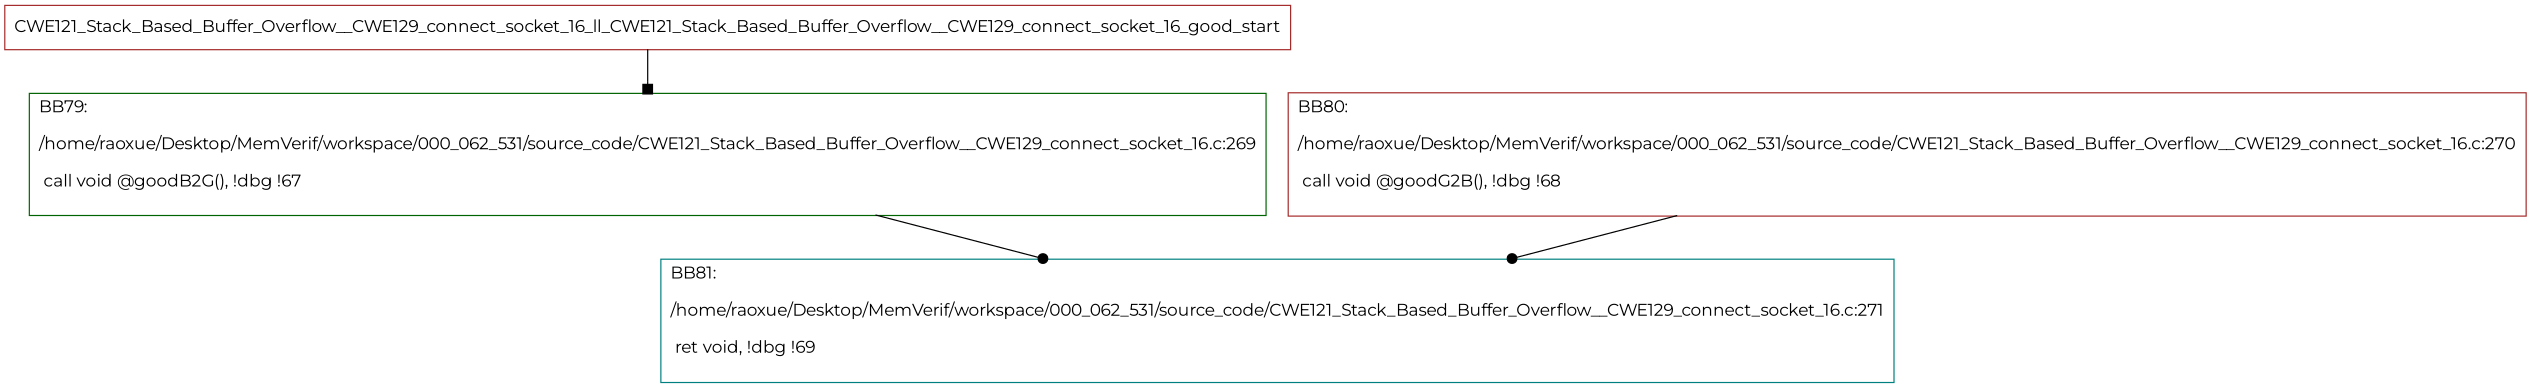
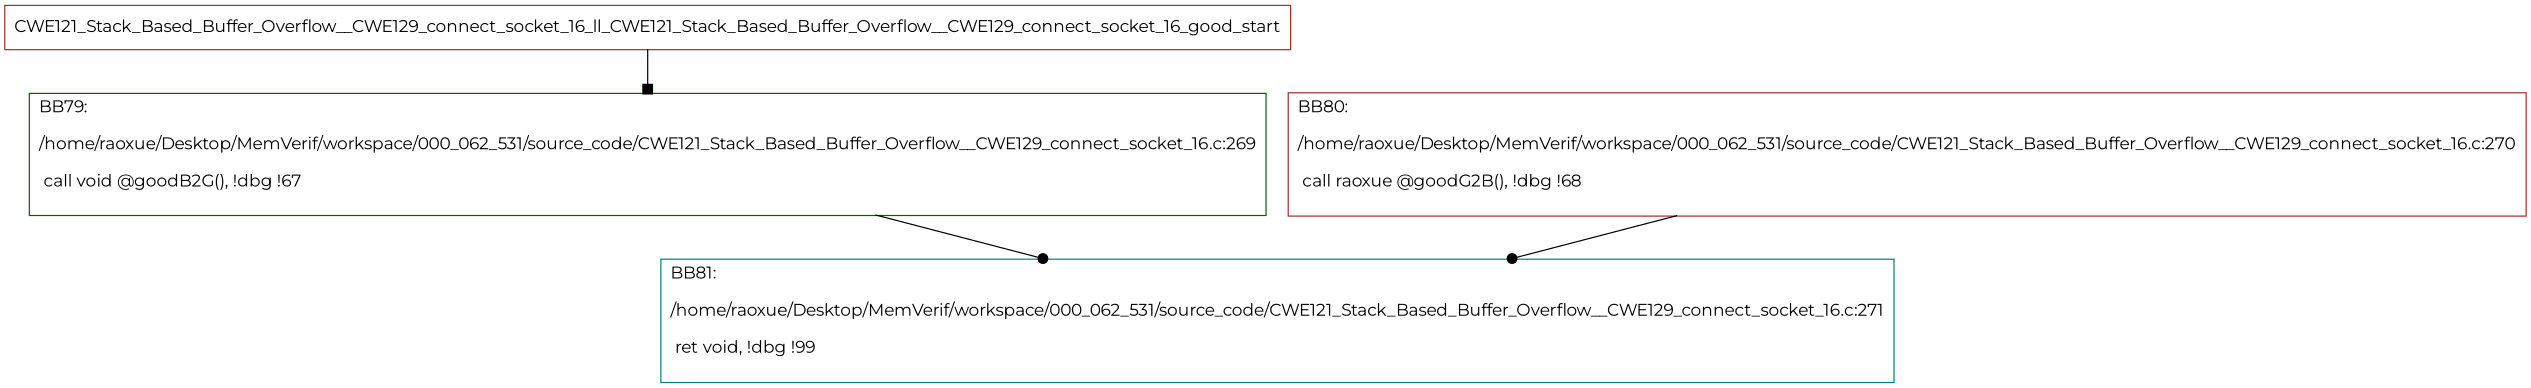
(1429, 181) -> (1440, 181)
(743, 348) -> (743, 348)
